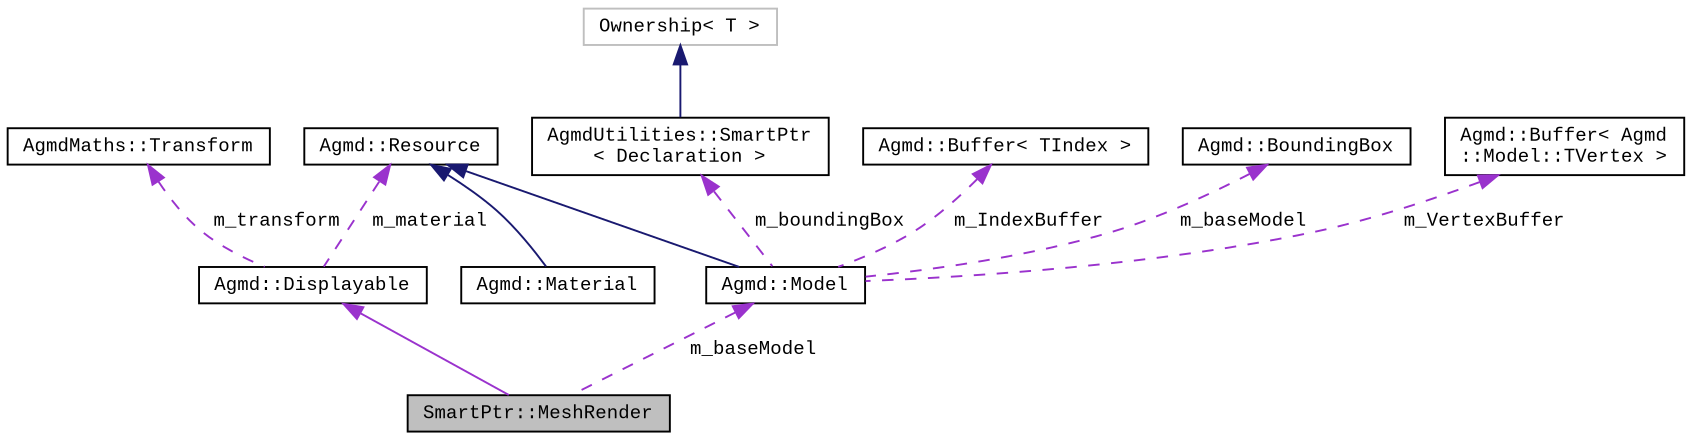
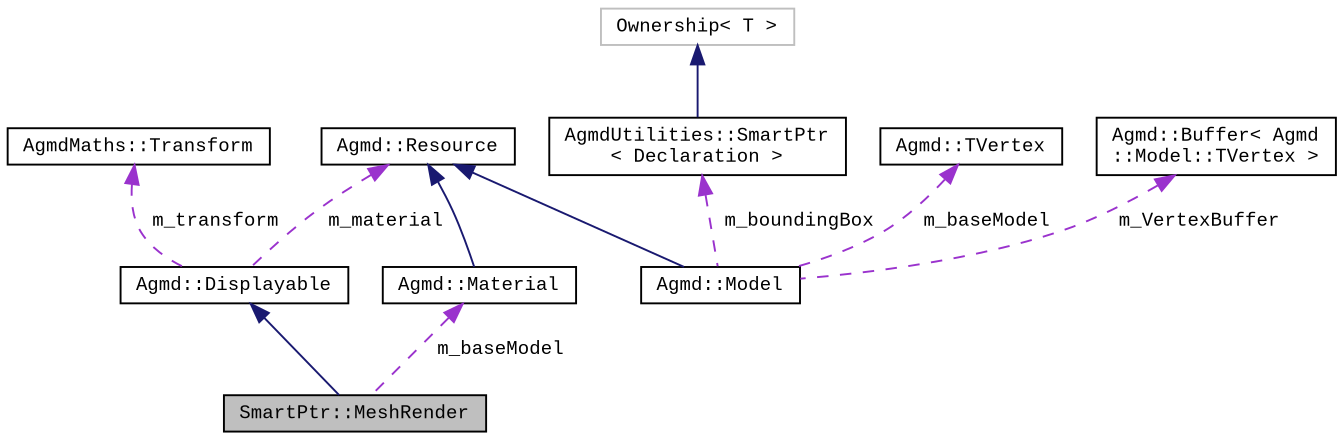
(1006, 146) -> none
(1297, 146) -> (971, 146)
(435, 354) -> (302, 356)
(654, 354) -> (410, 356)
